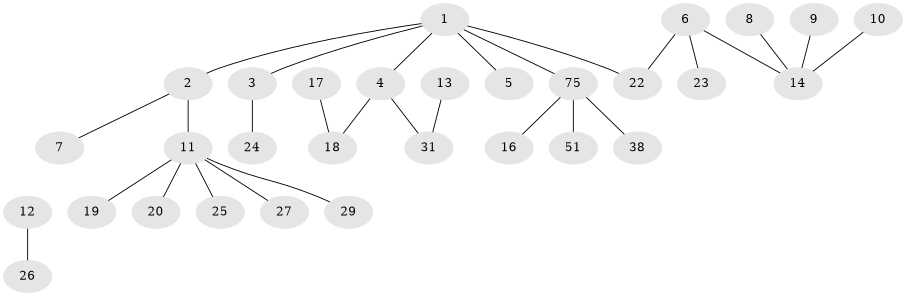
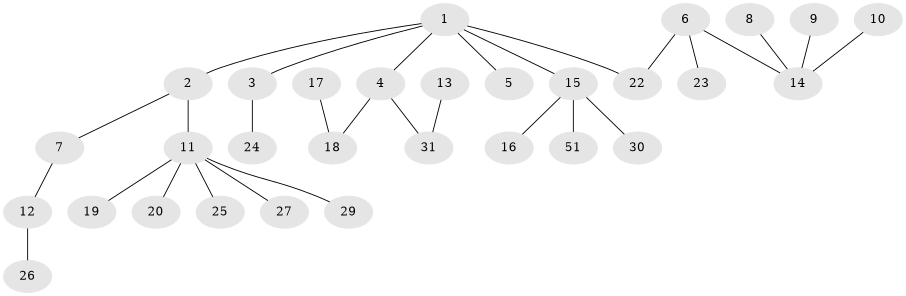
(573, 84) -> (573, 84)
(638, 148) -> (638, 148)
none -> (44, 180)
